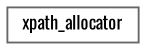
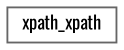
(73, 25) -> (62, 25)
